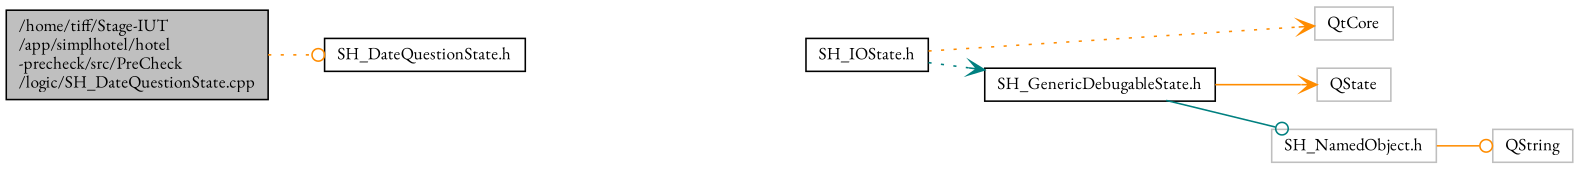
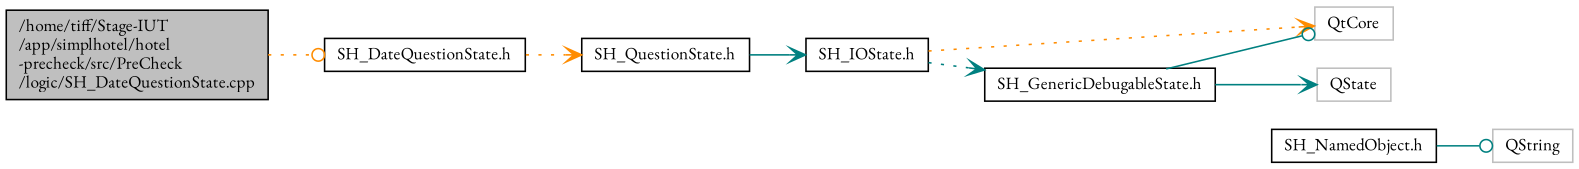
none -> (666, 55)
(1258, 85) -> (1258, 85)
(1221, 114) -> (1234, 52)
(1354, 146) -> (1354, 146)
(1458, 146) -> (1458, 146)
